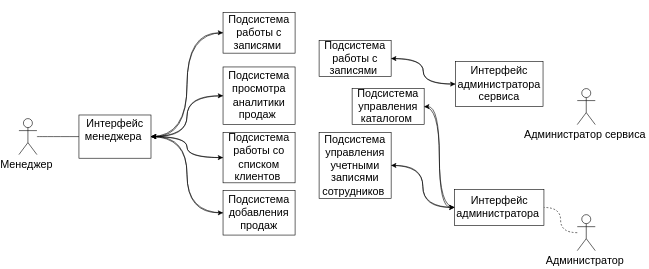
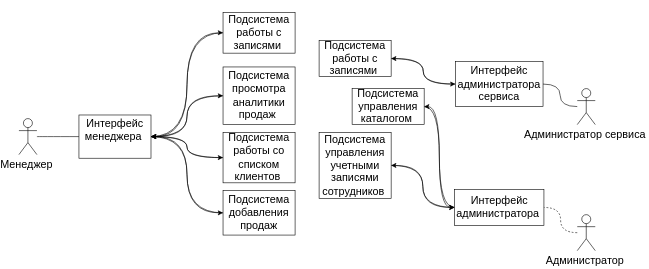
none -> (560, 95)
